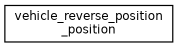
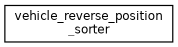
(89, 24) -> (89, 24)
